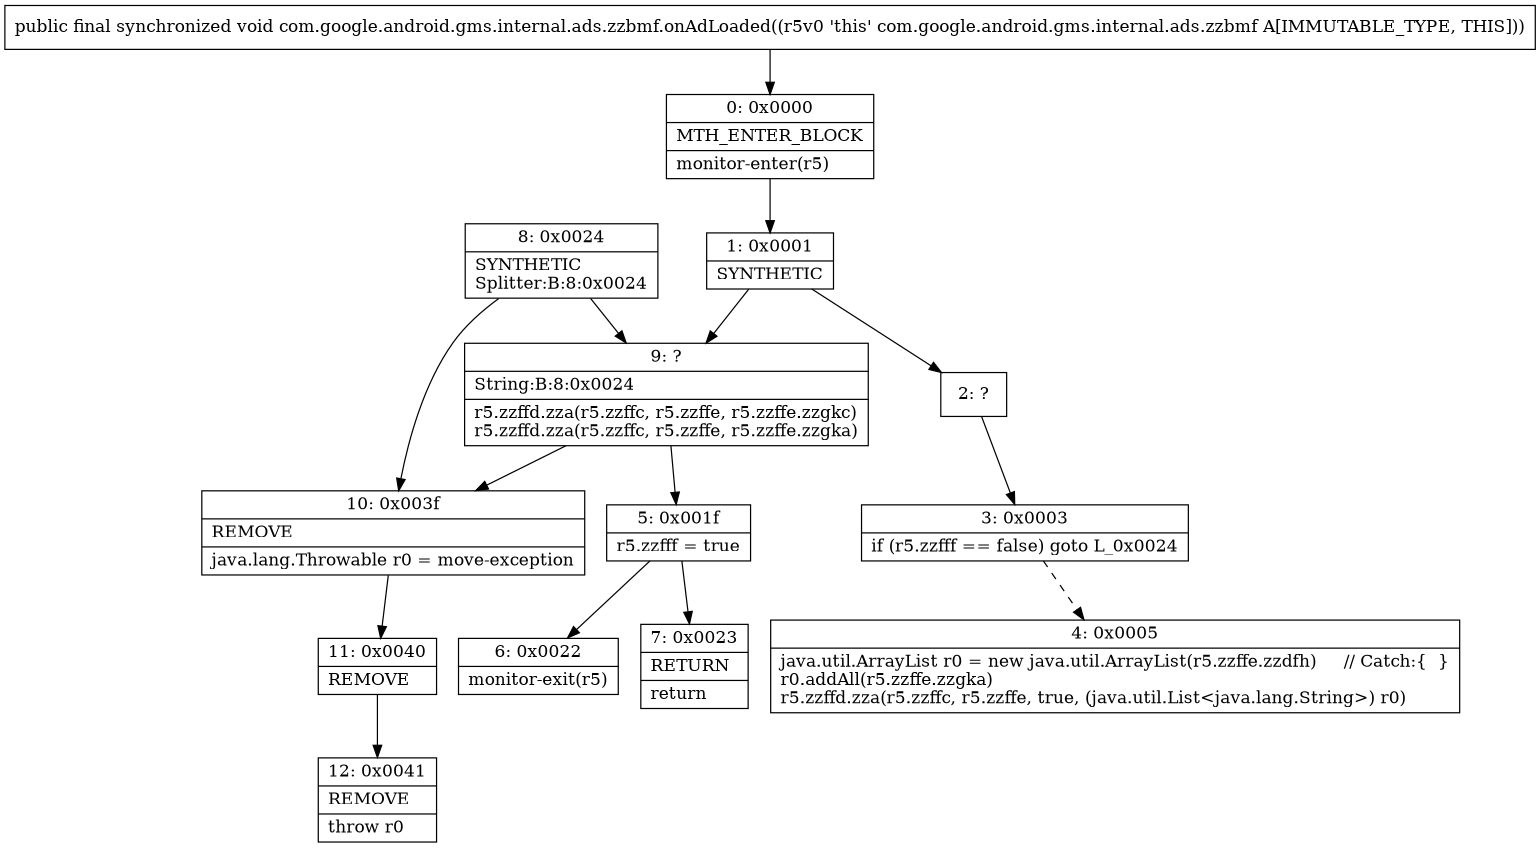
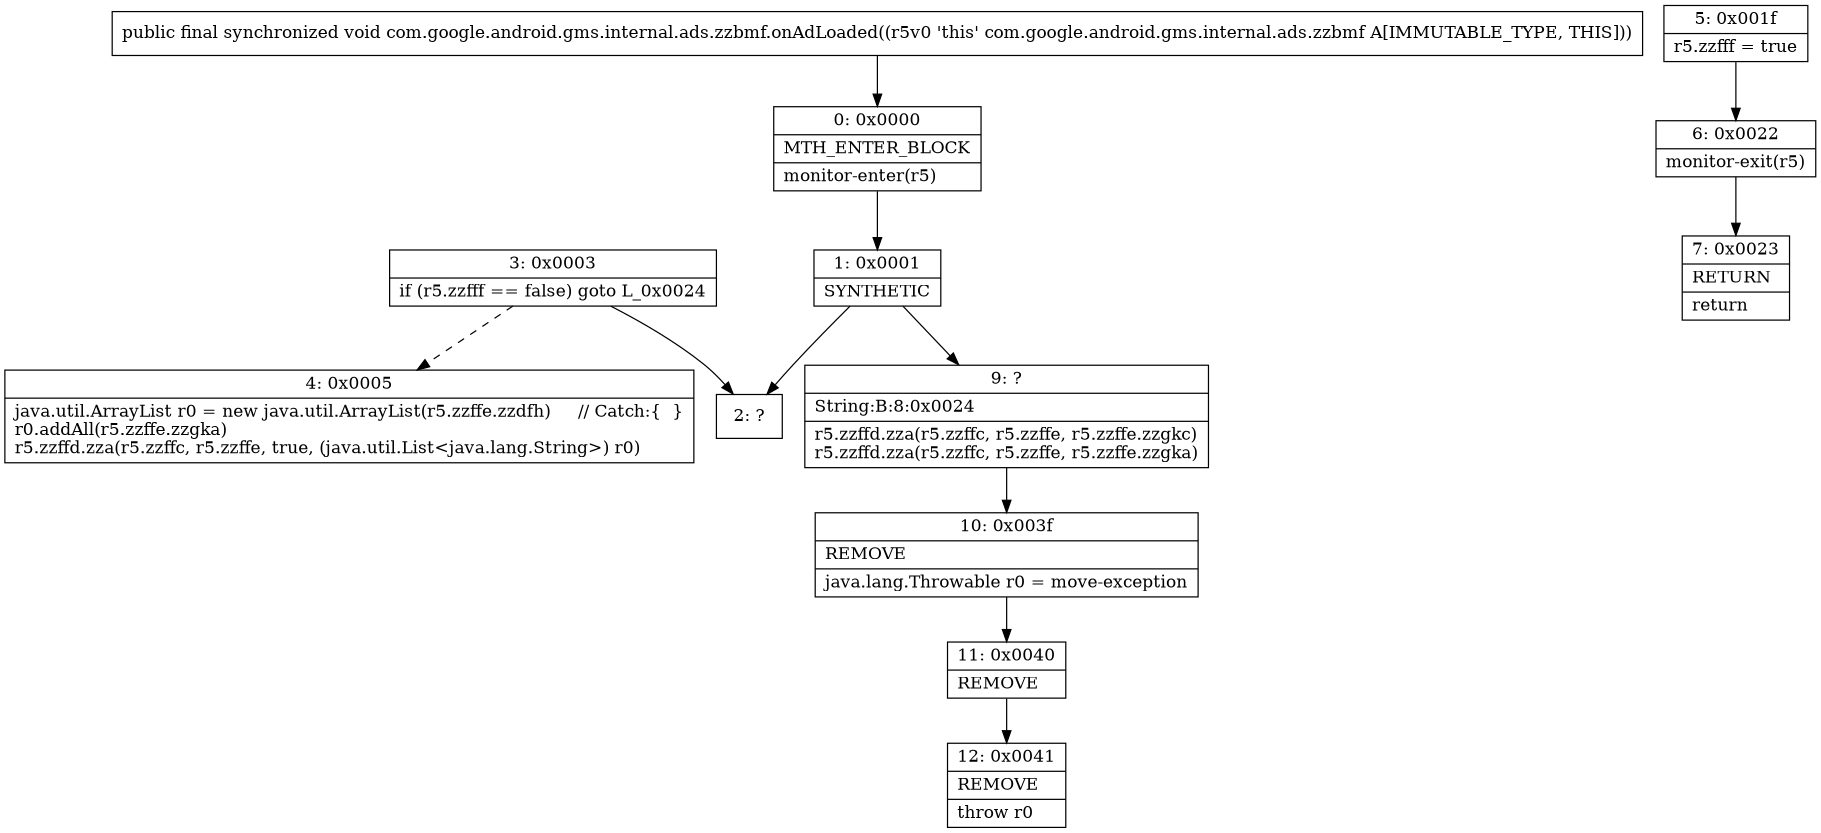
(562, 261) -> none
(996, 455) -> (671, 341)
(673, 469) -> none
(685, 586) -> (1736, 200)
